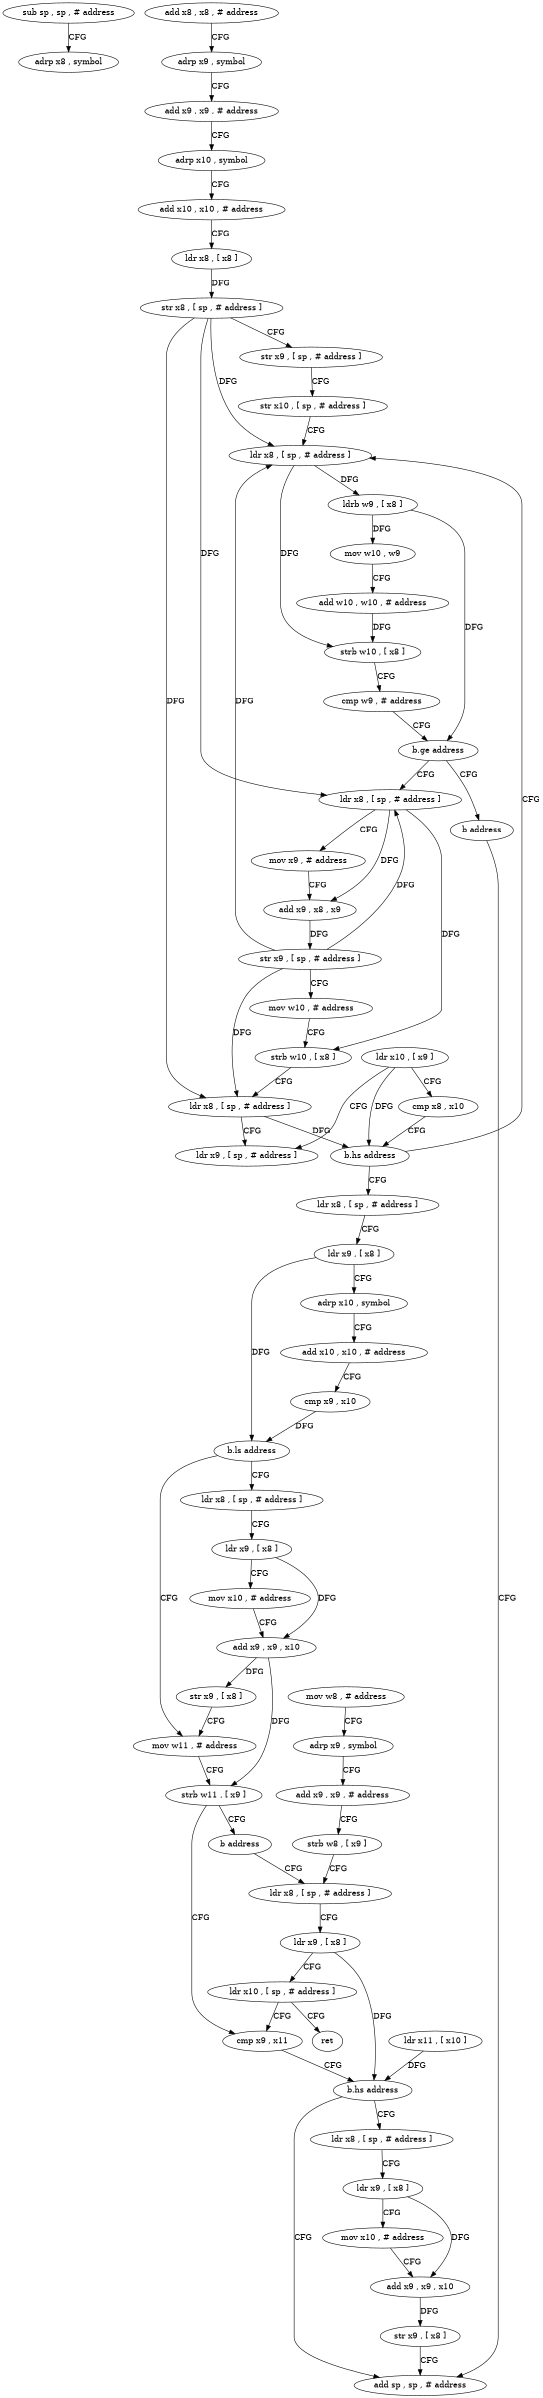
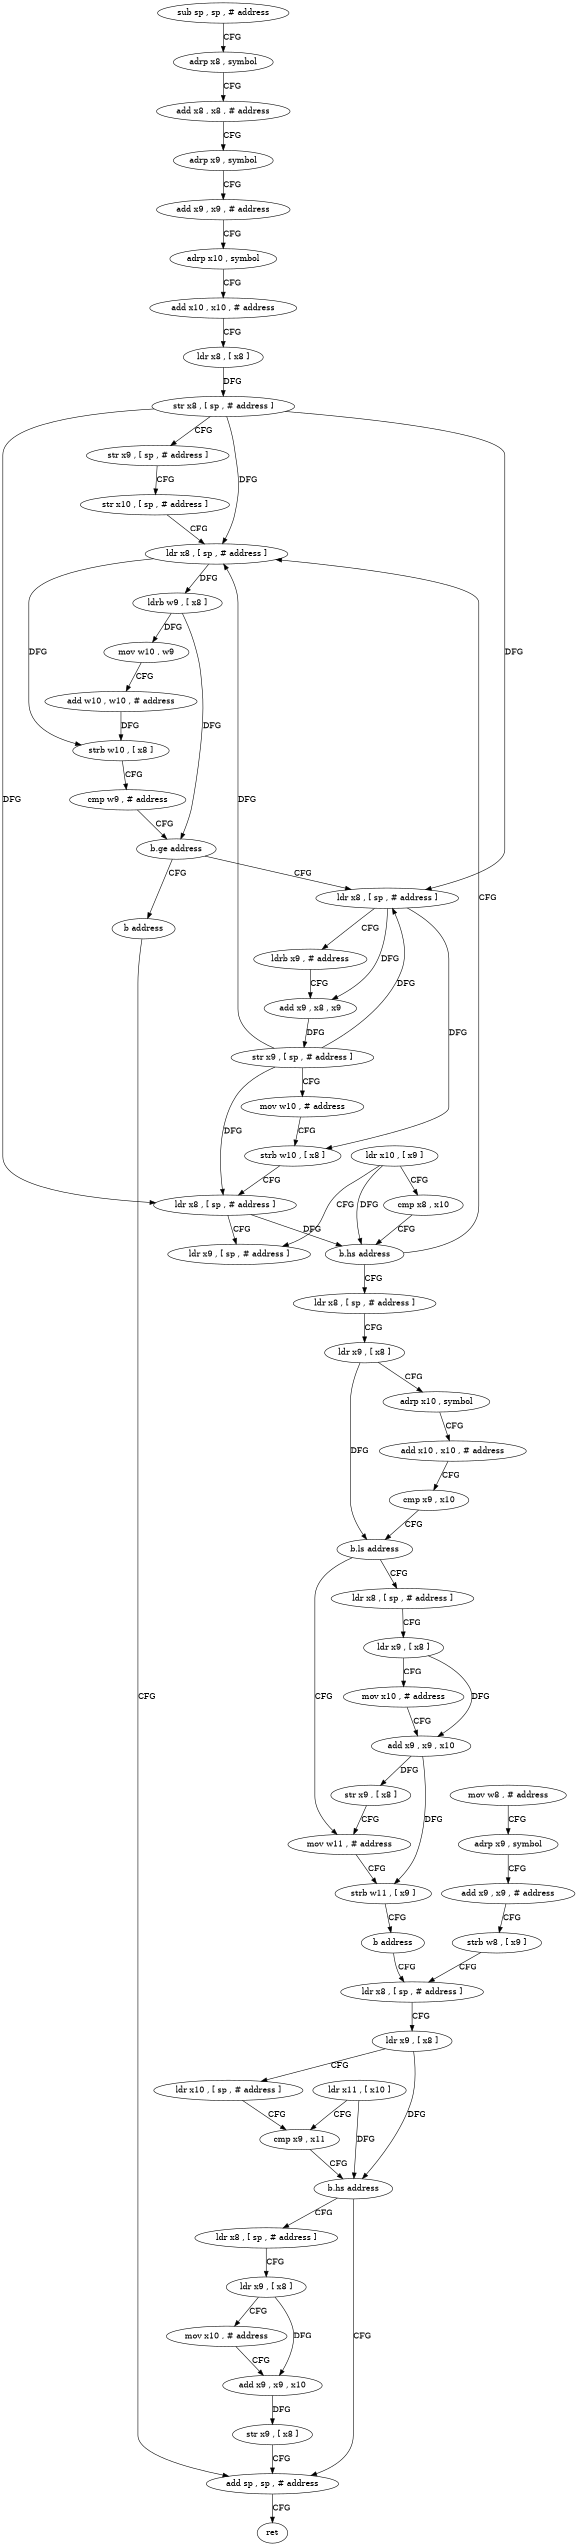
none -> (223, 84)
(308, 861) -> (310, 959)
(305, 1426) -> (414, 1525)
(192, 1926) -> (331, 2113)
(304, 2015) -> (272, 2506)
